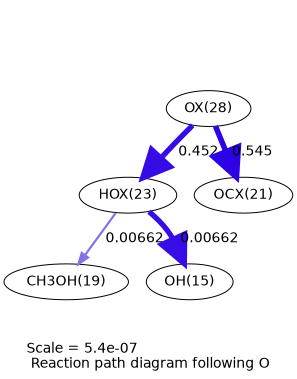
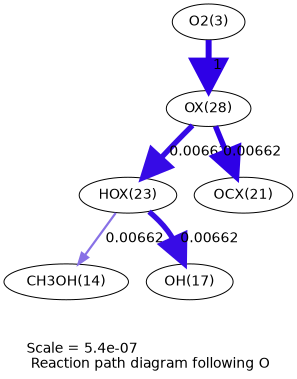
none -> (209, 22)
(197, 152) -> (197, 152)
(250, 152) -> (250, 152)
(66, 282) -> (66, 282)
(190, 282) -> (190, 282)
